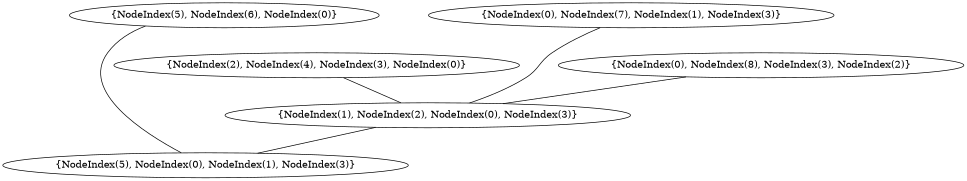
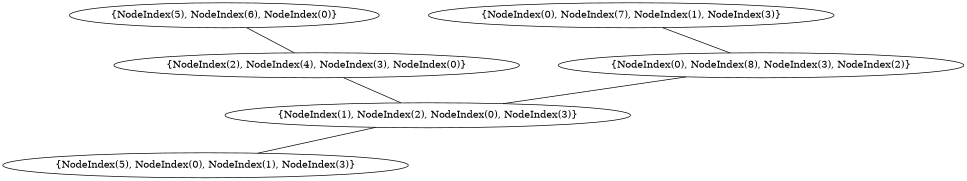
(537, 68) -> (696, 40)
(109, 96) -> (270, 40)
